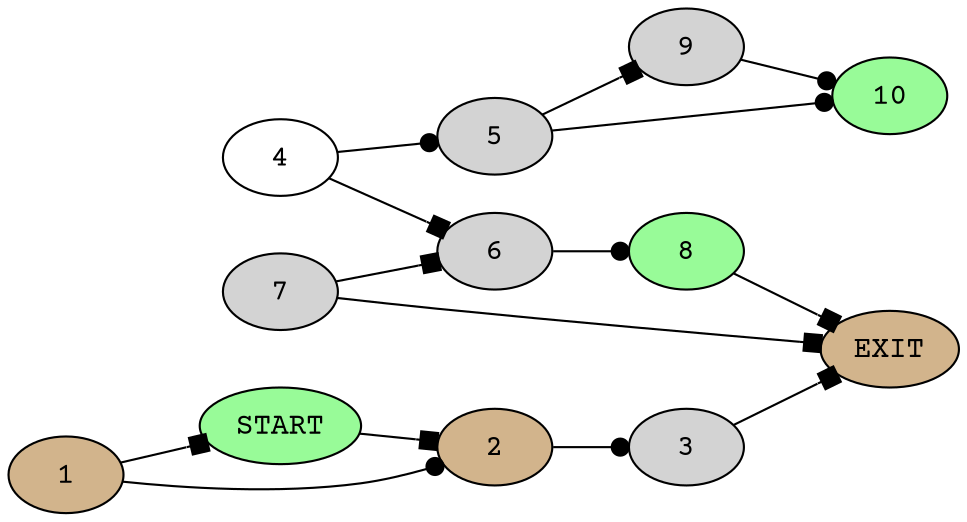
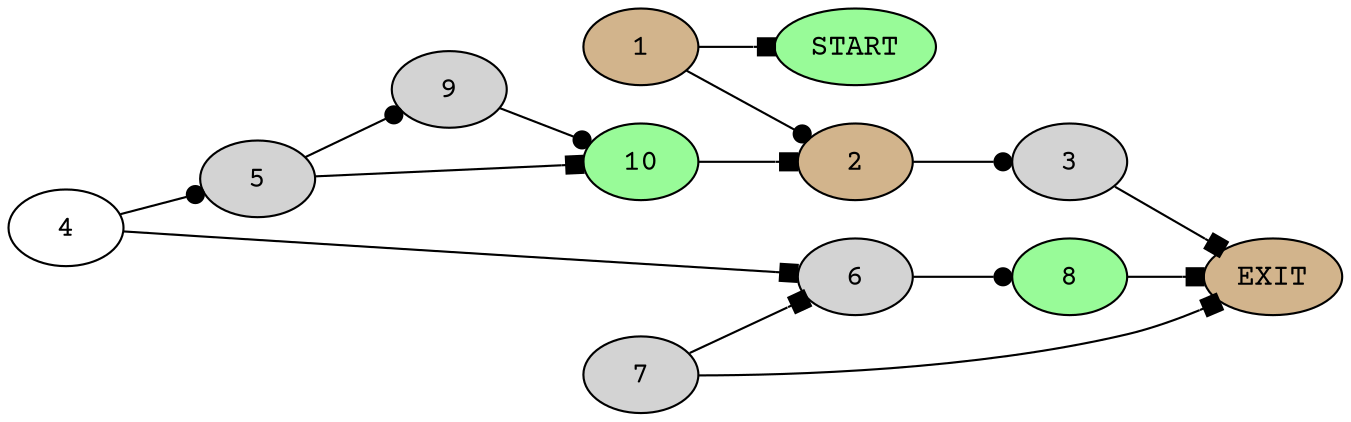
(581, 96) -> (345, 138)
(684, 117) -> (439, 171)
(388, 436) -> (737, 162)
